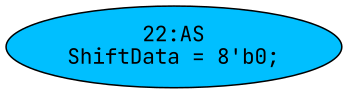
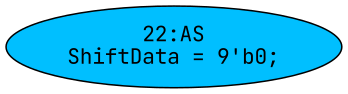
(174, 47) -> (174, 47)
